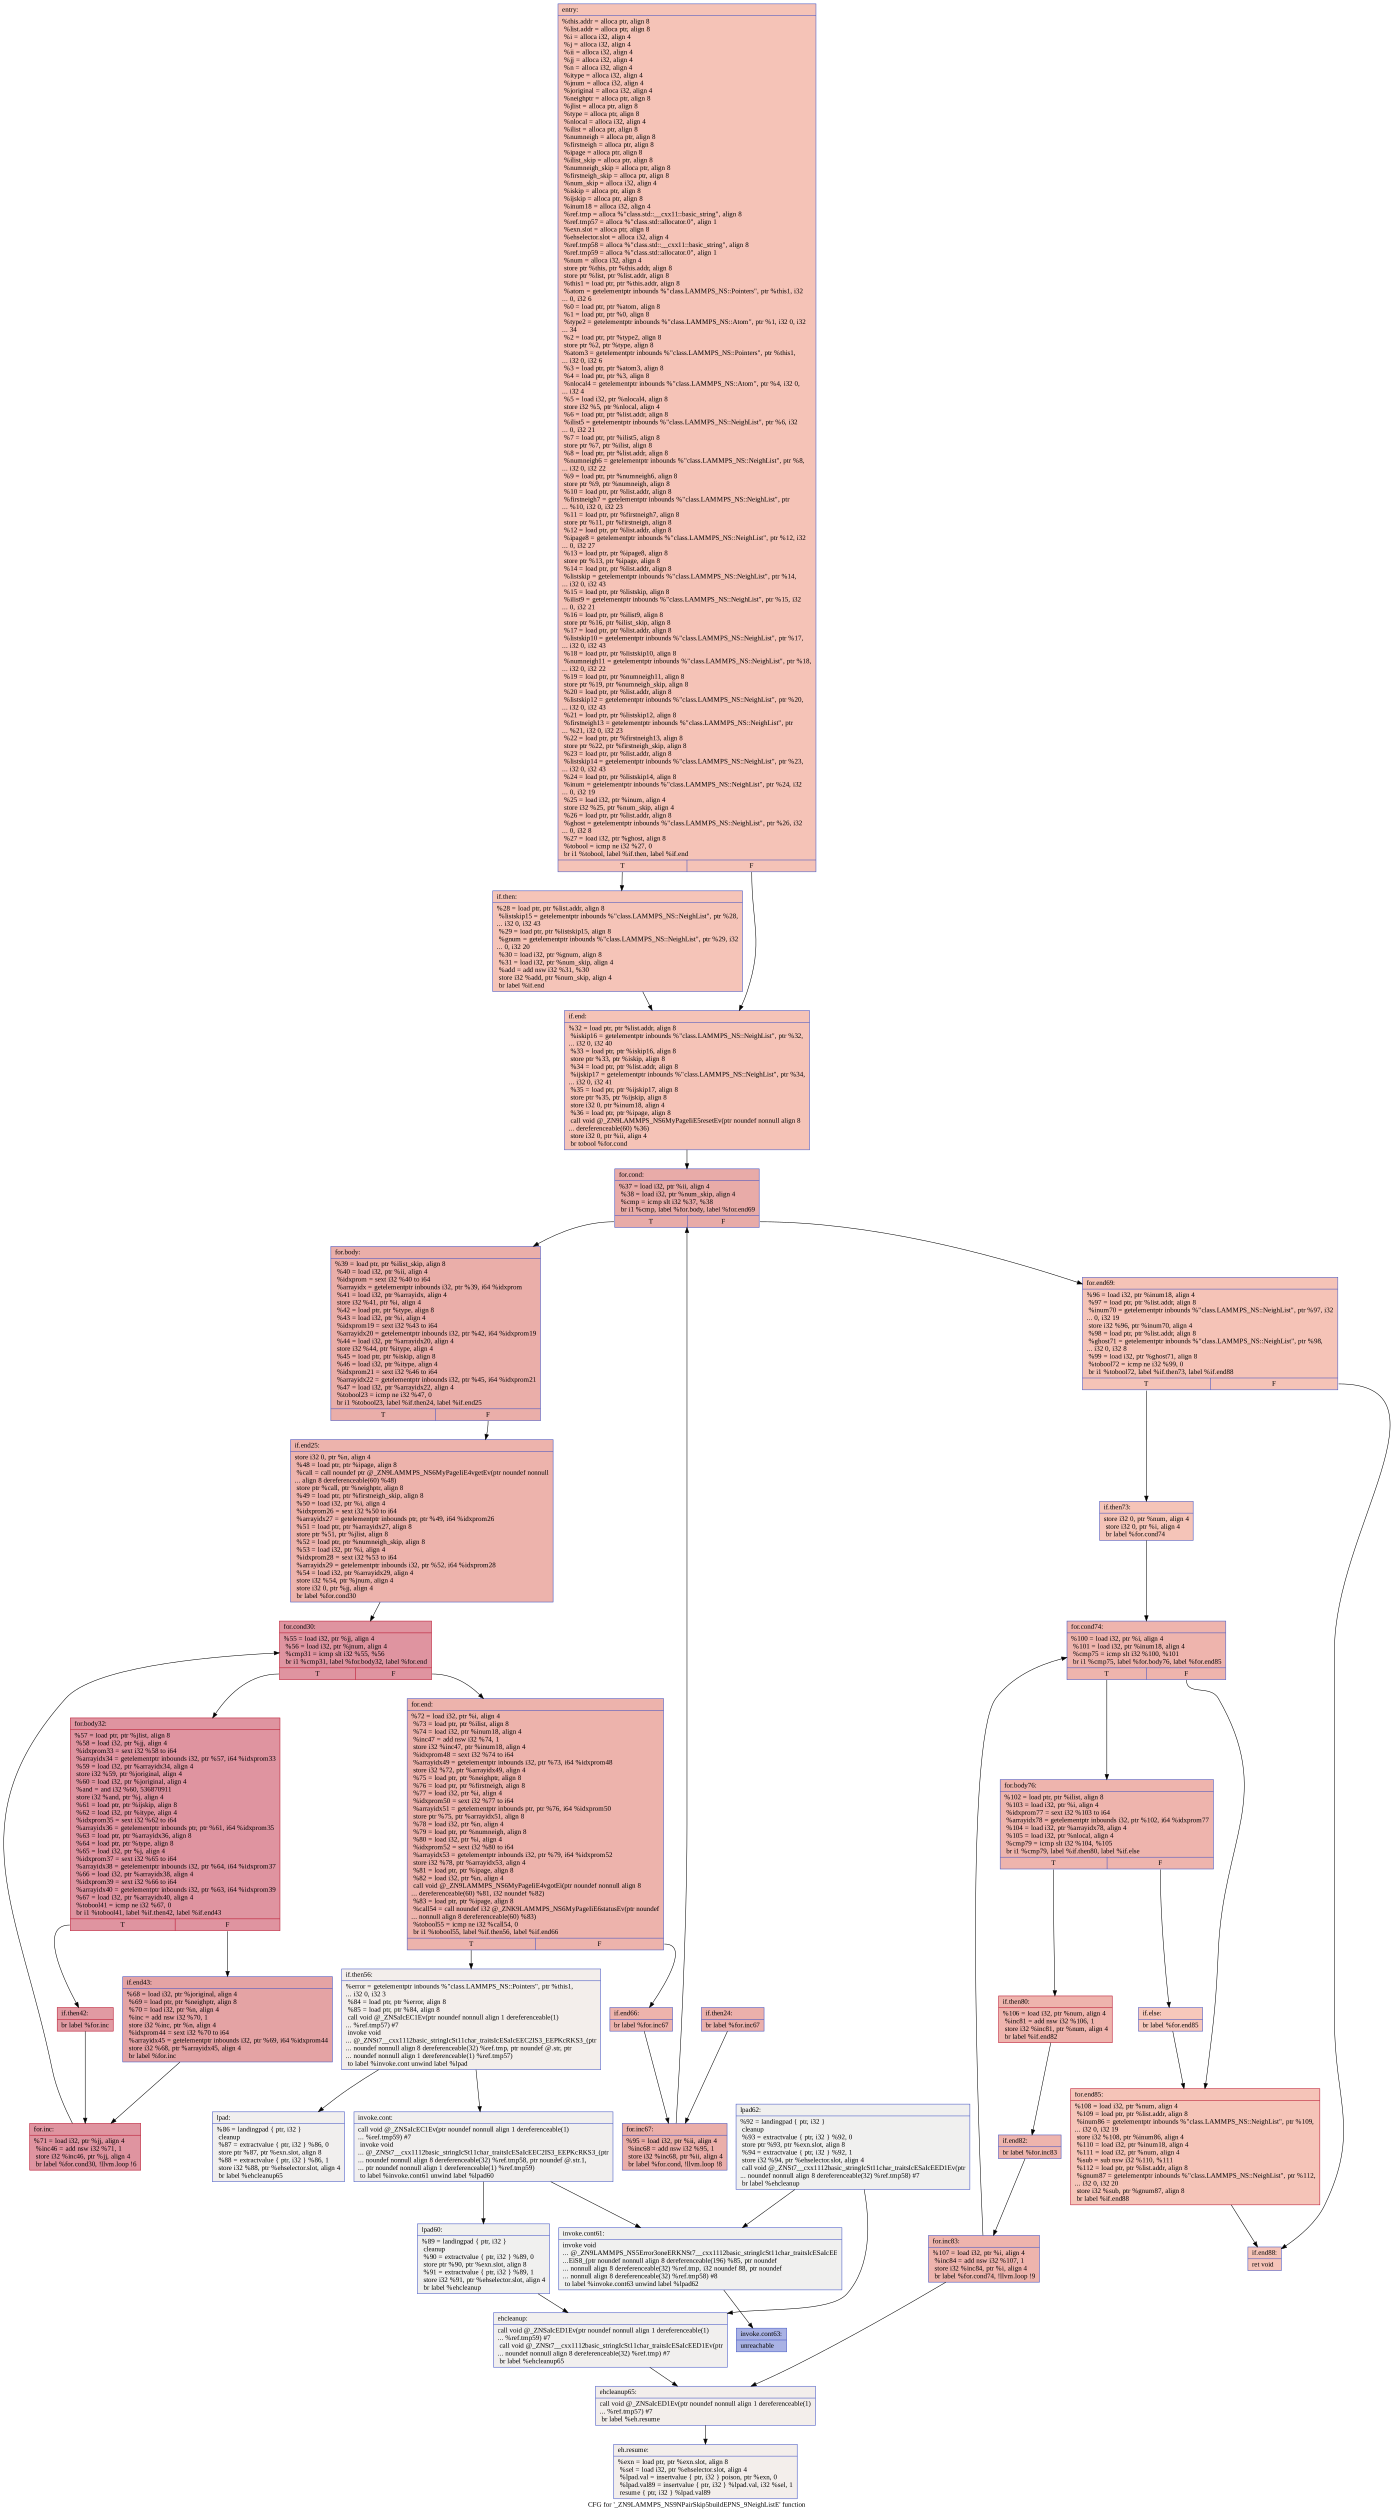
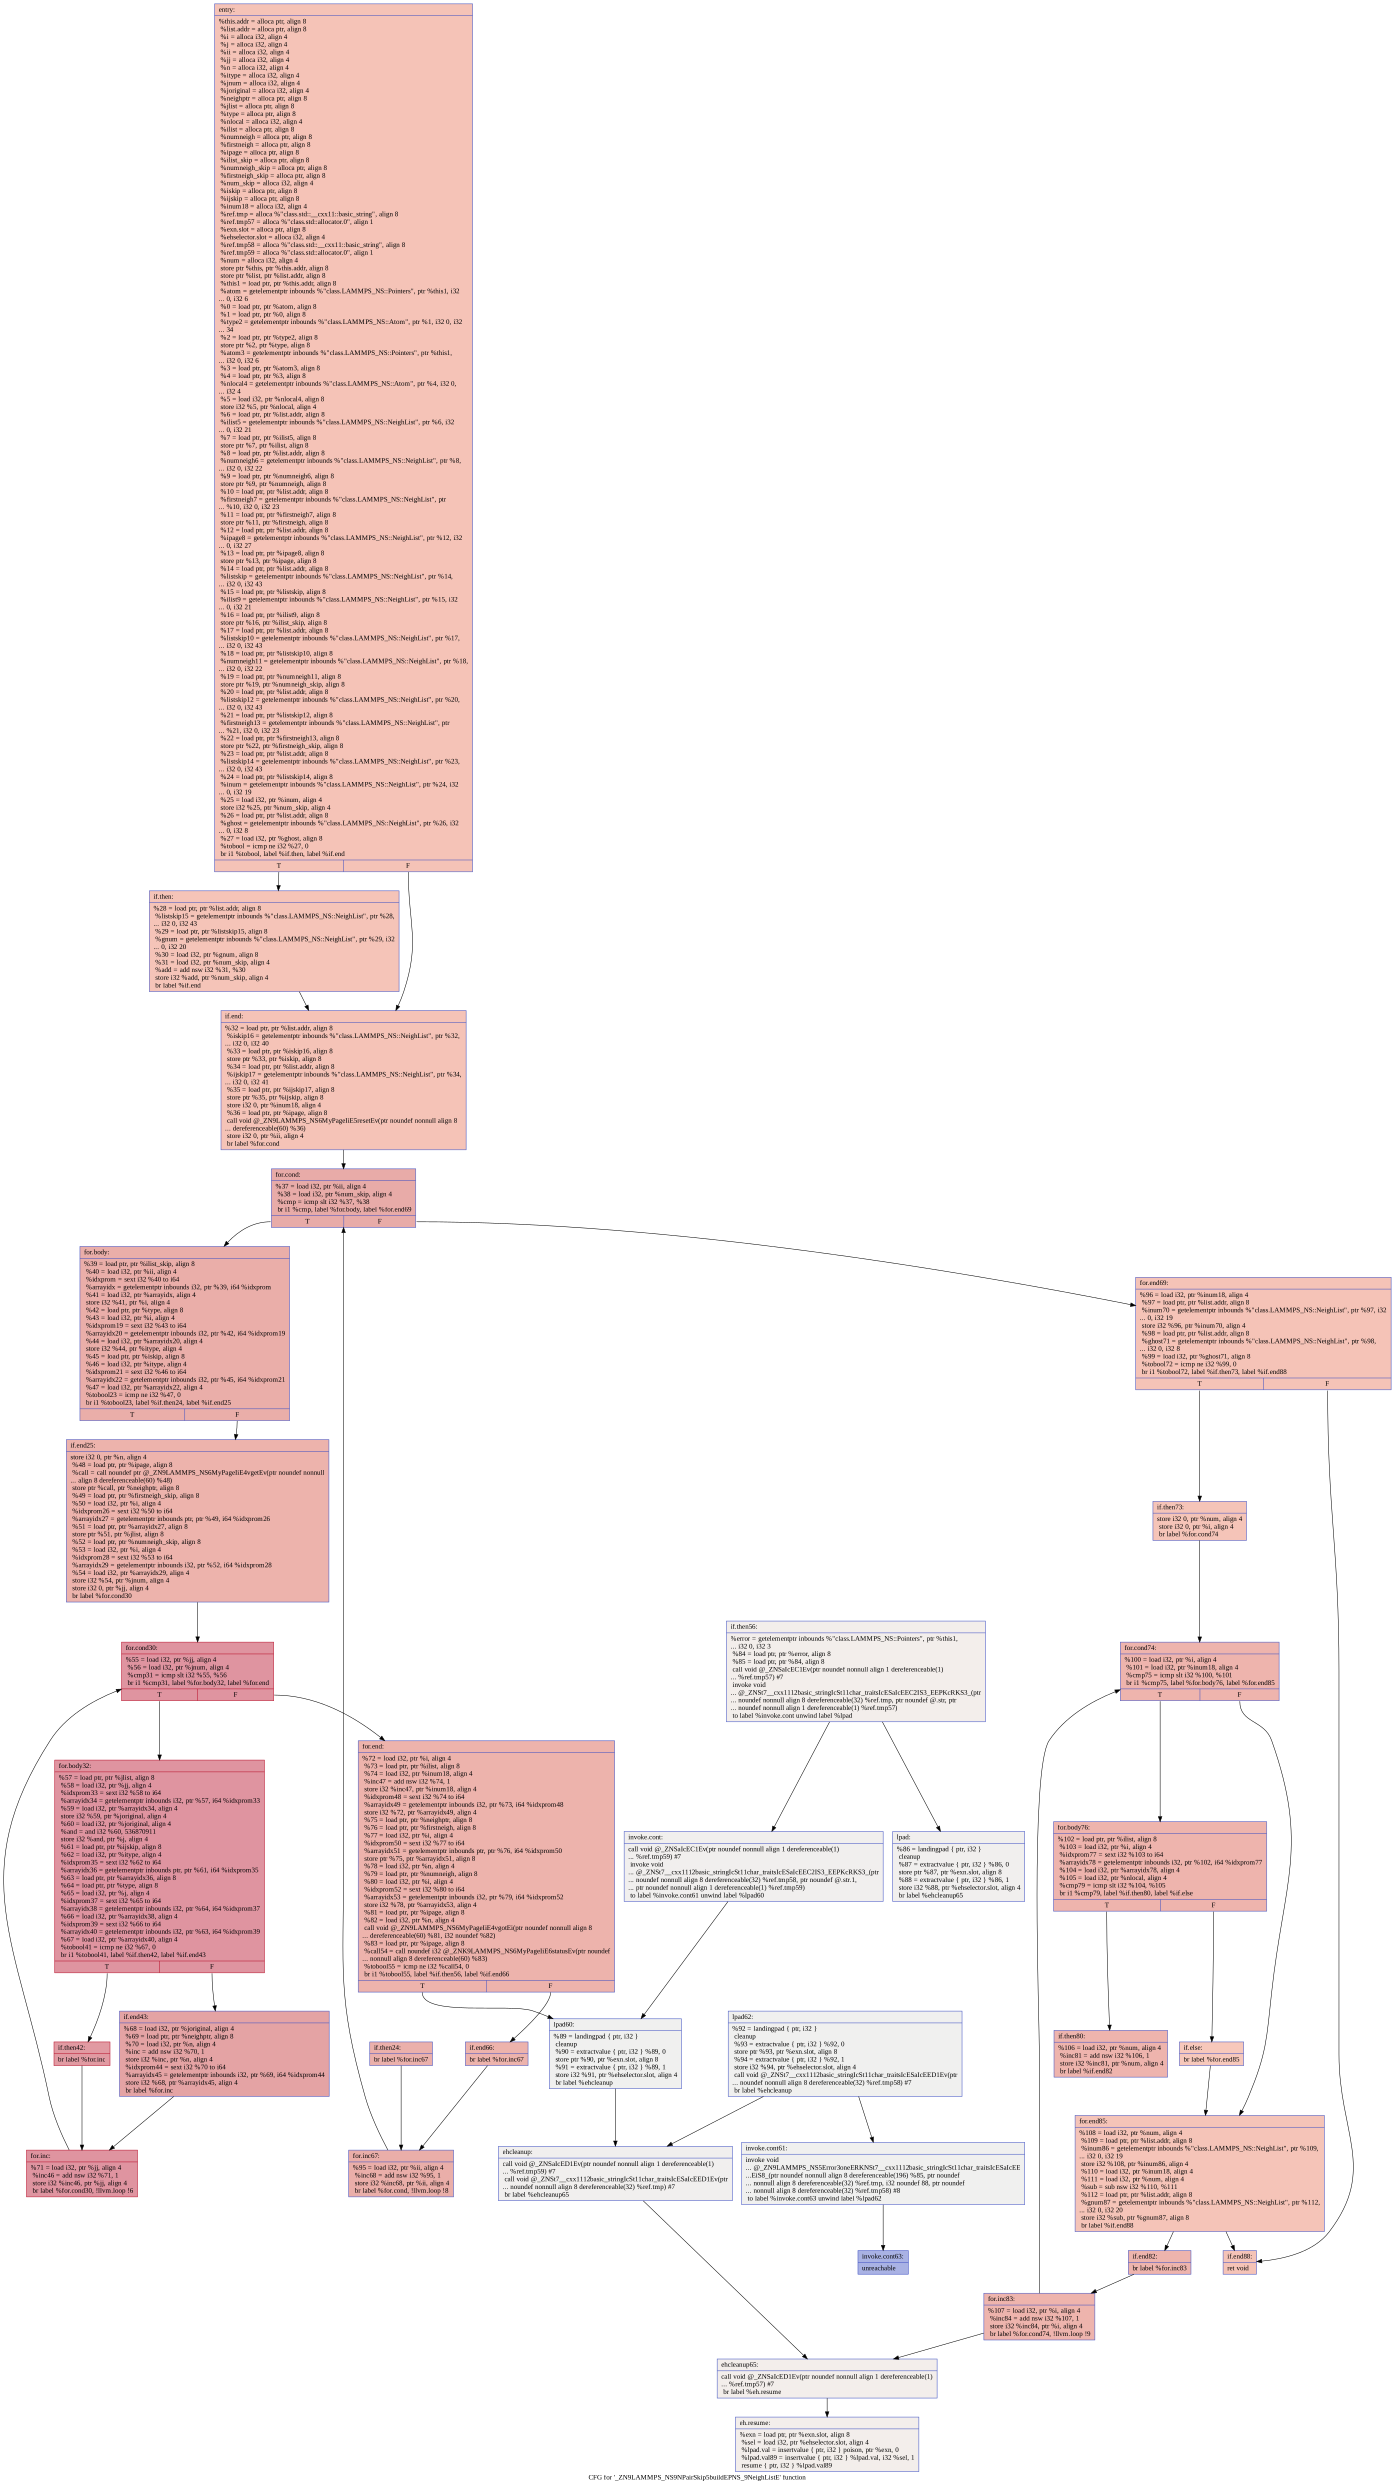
(598, 1144) -> (252, 1144)
(471, 1957) -> (483, 2008)
(1055, 2019) -> (1111, 2054)
(1042, 2086) -> (1170, 2239)
(1195, 2147) -> (1200, 2173)
(593, 2204) -> none
